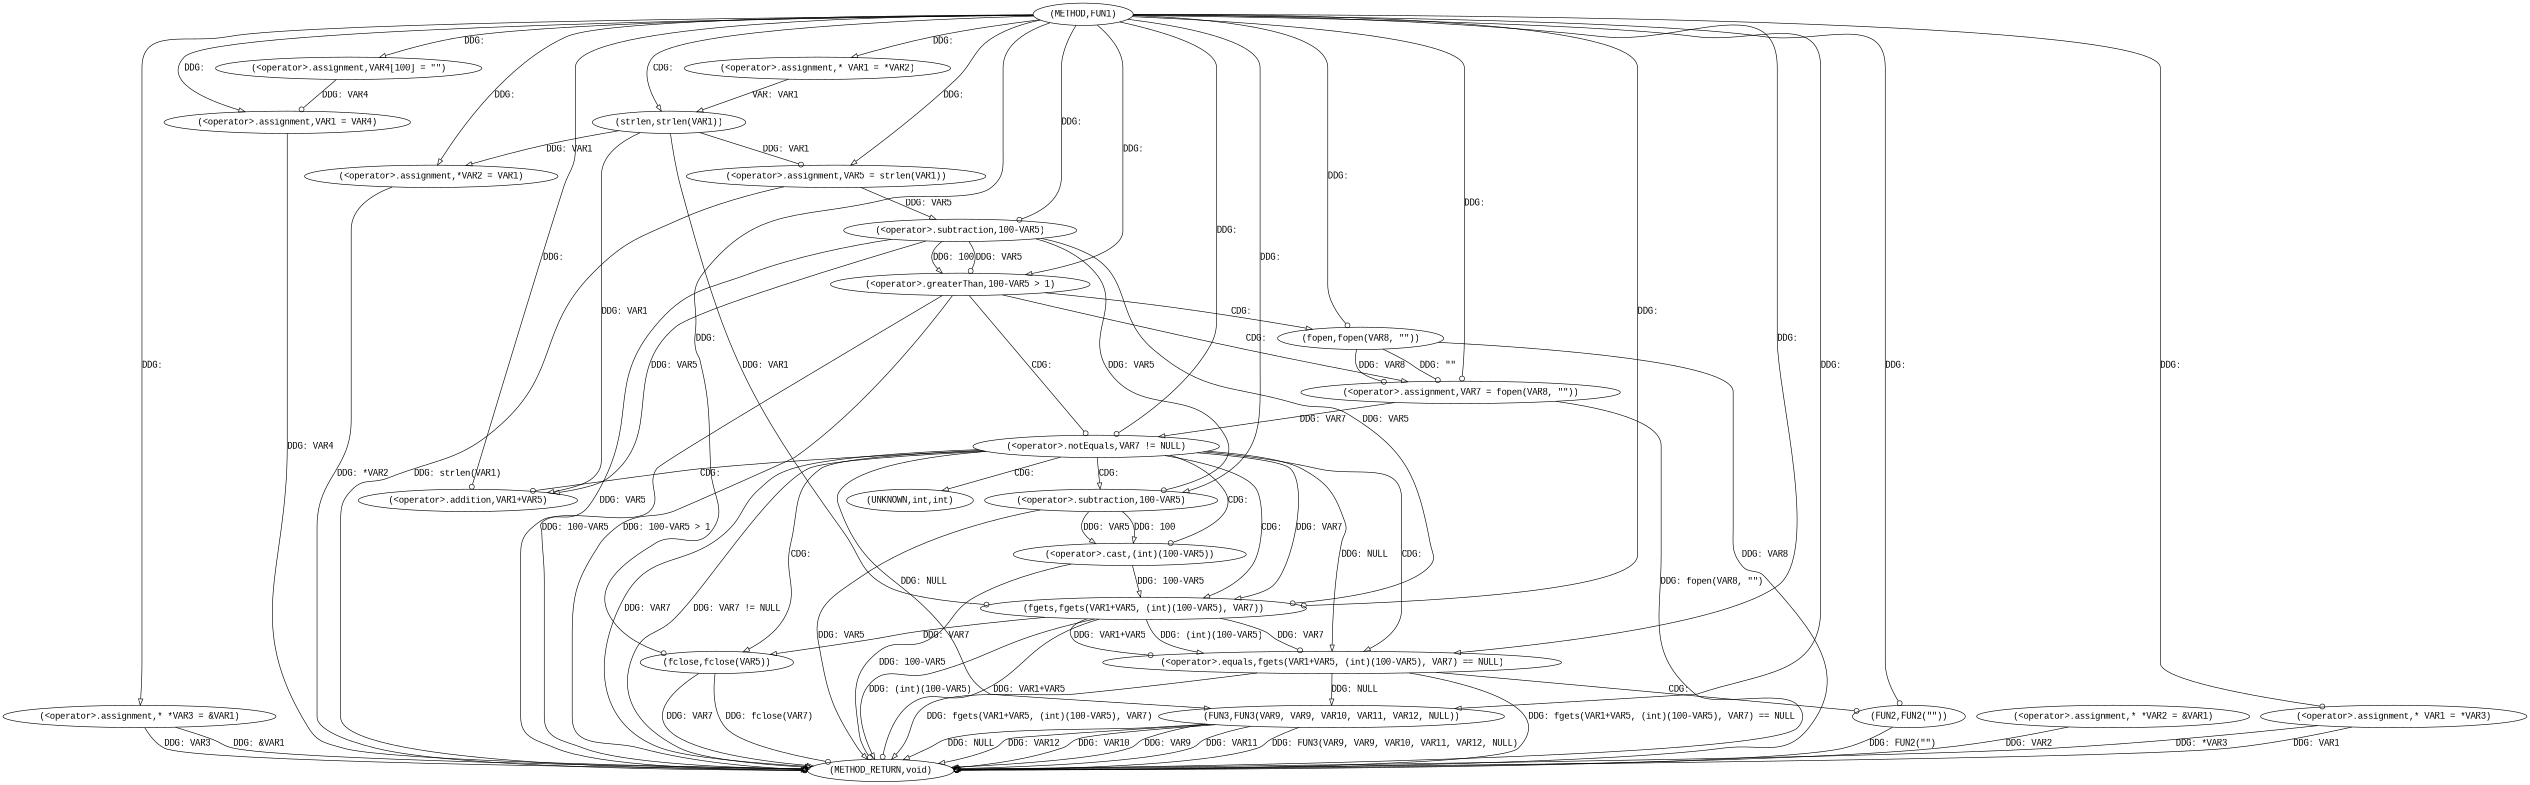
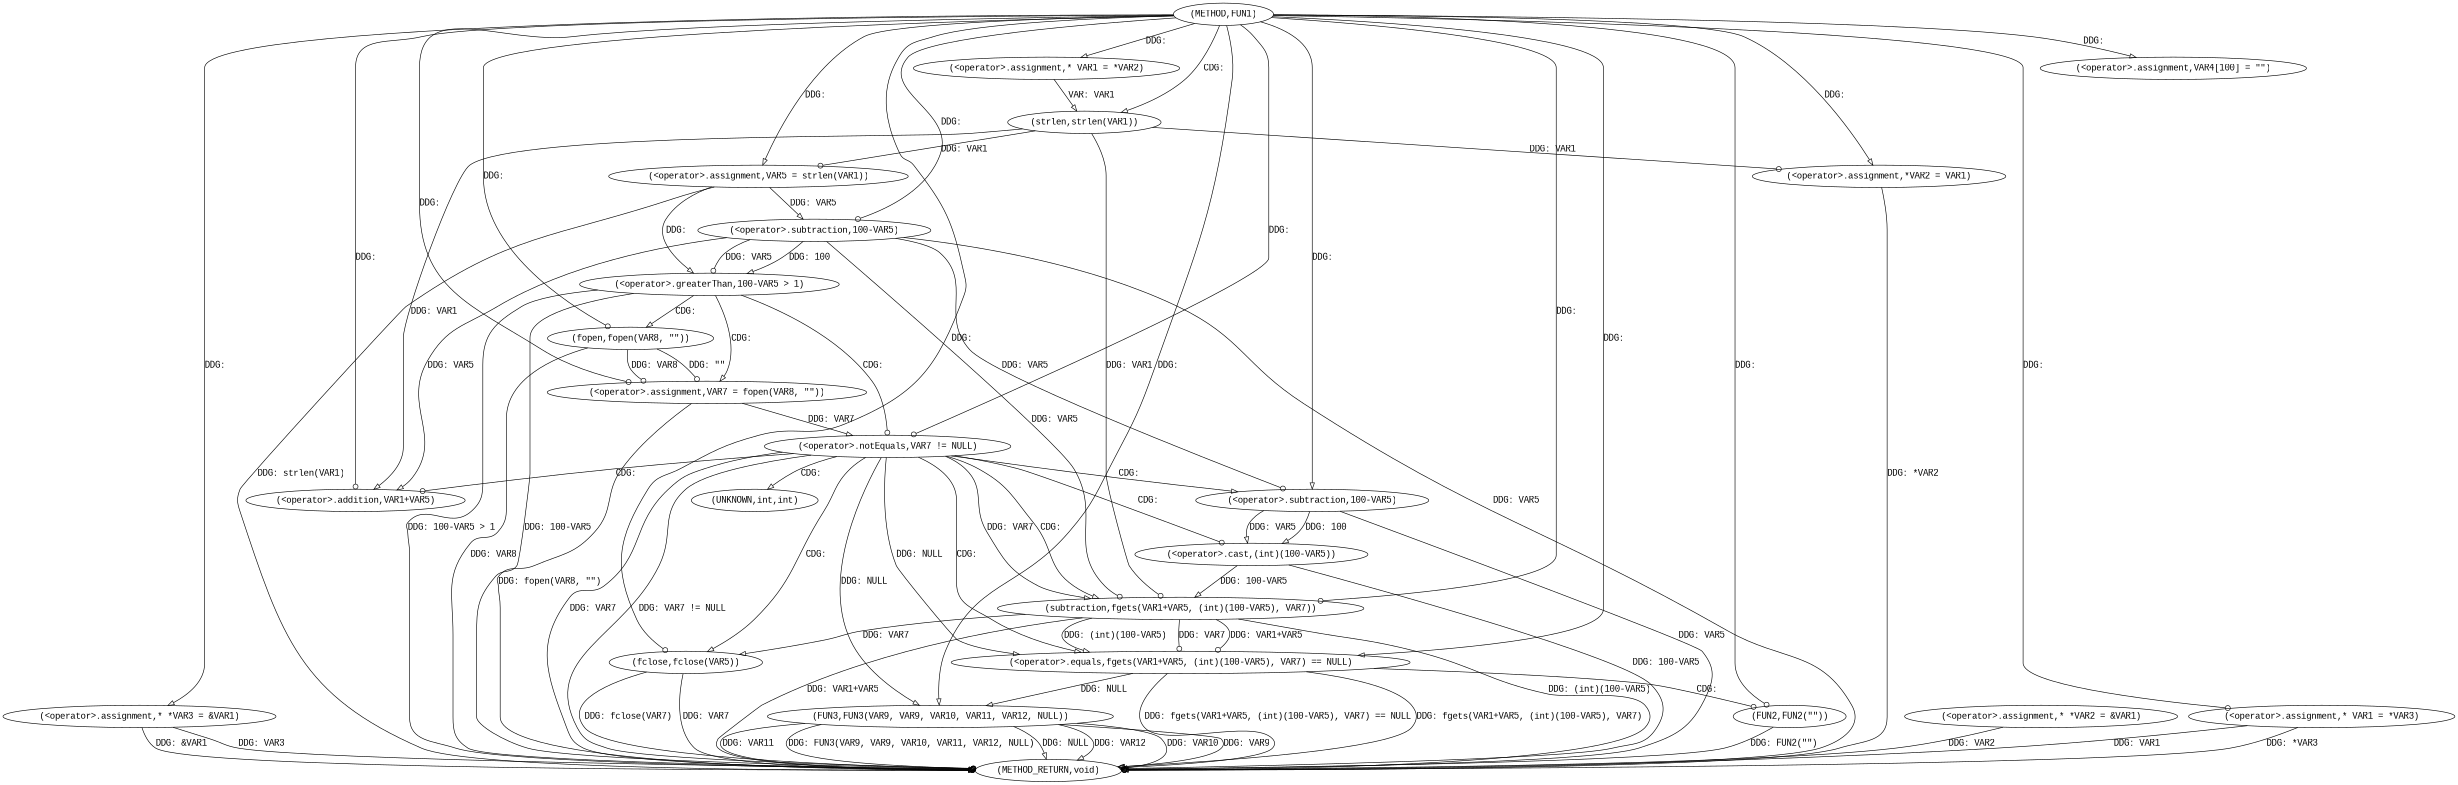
(287, 122) -> none
(545, 145) -> (1464, 148)
(1123, 176) -> (665, 221)
(1143, 608) -> (1181, 608)
